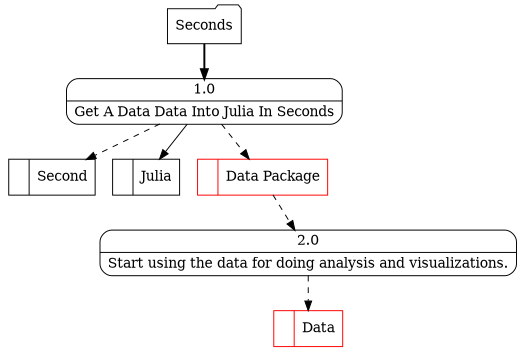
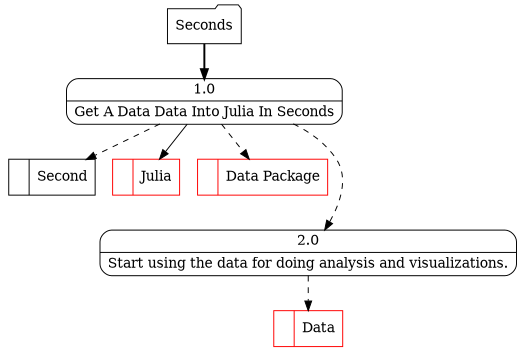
(146, 177) -> (146, 177)
(281, 209) -> (339, 164)
